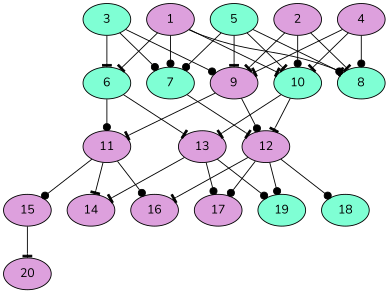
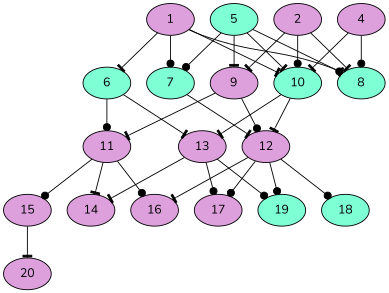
(107, 19) -> none
(304, 48) -> none
